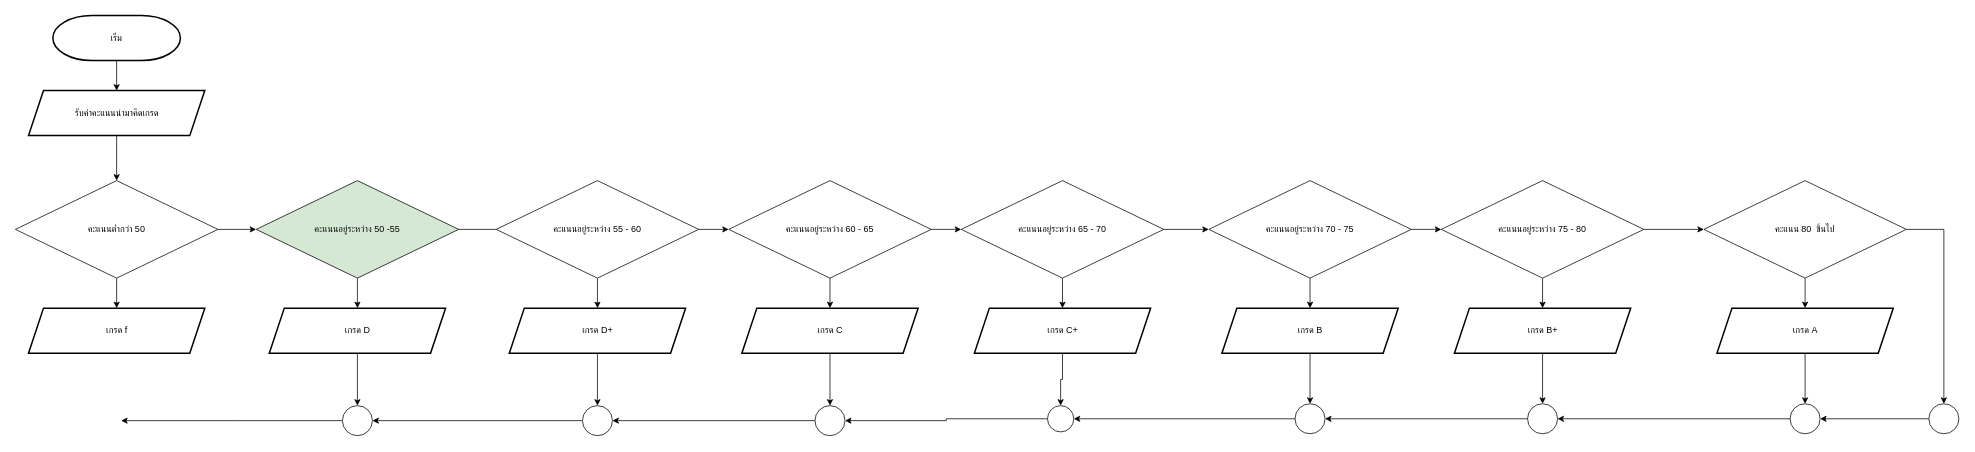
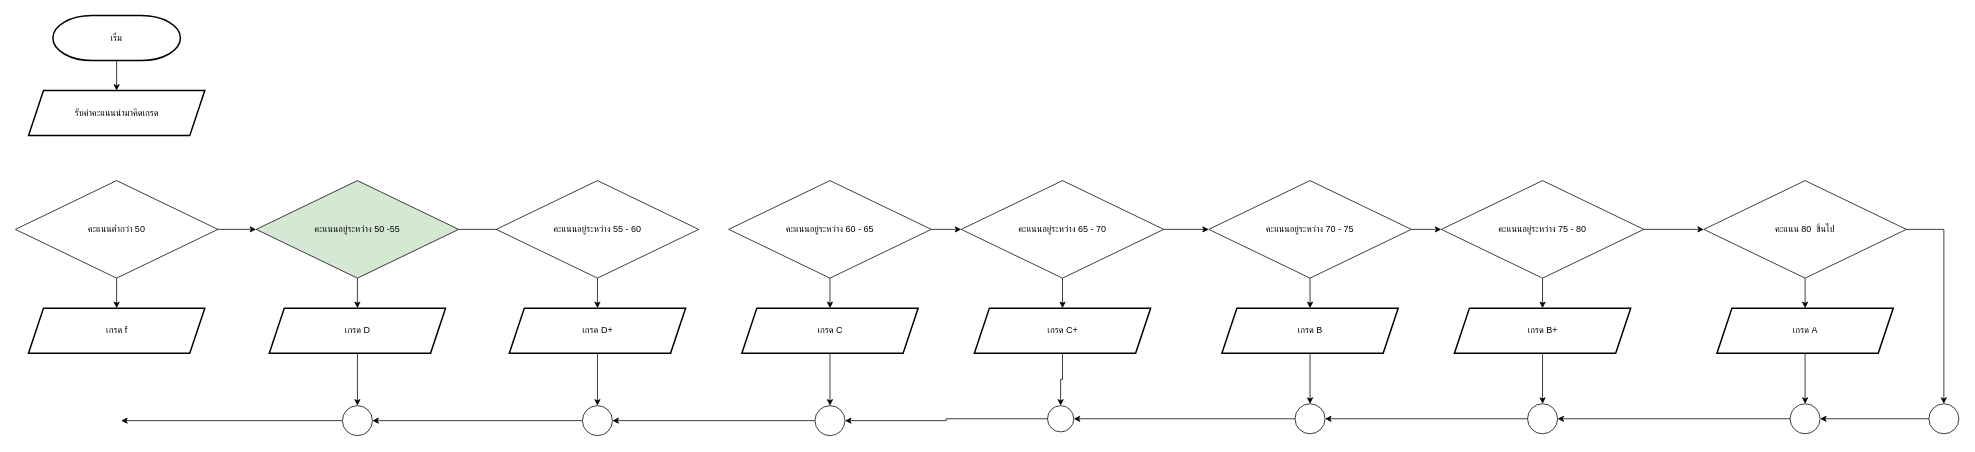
(117, 155) -> none
(711, 229) -> none
